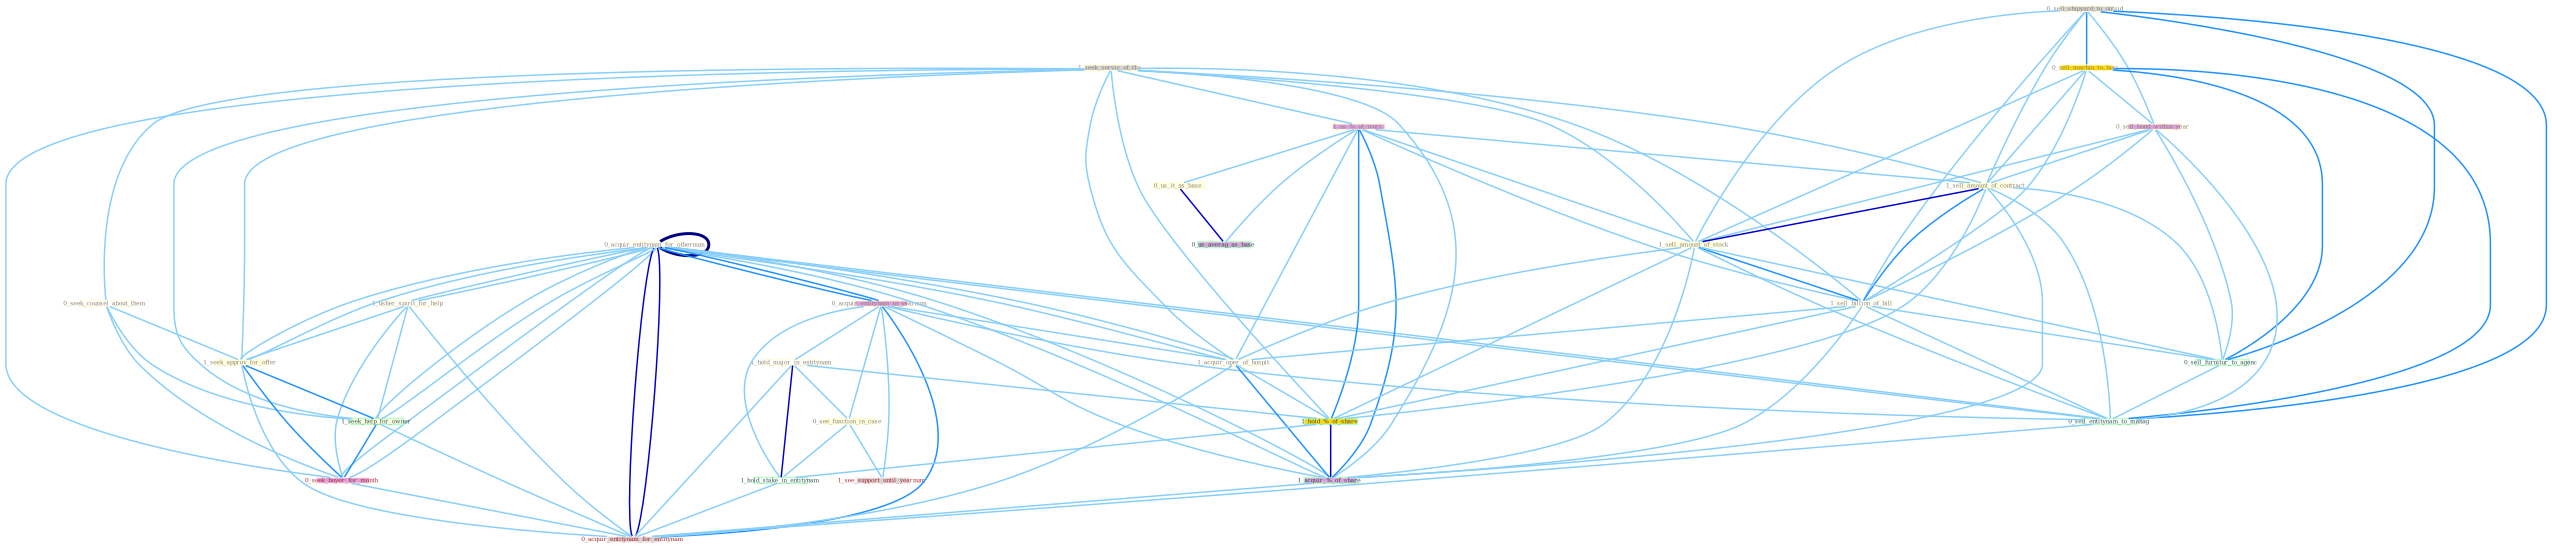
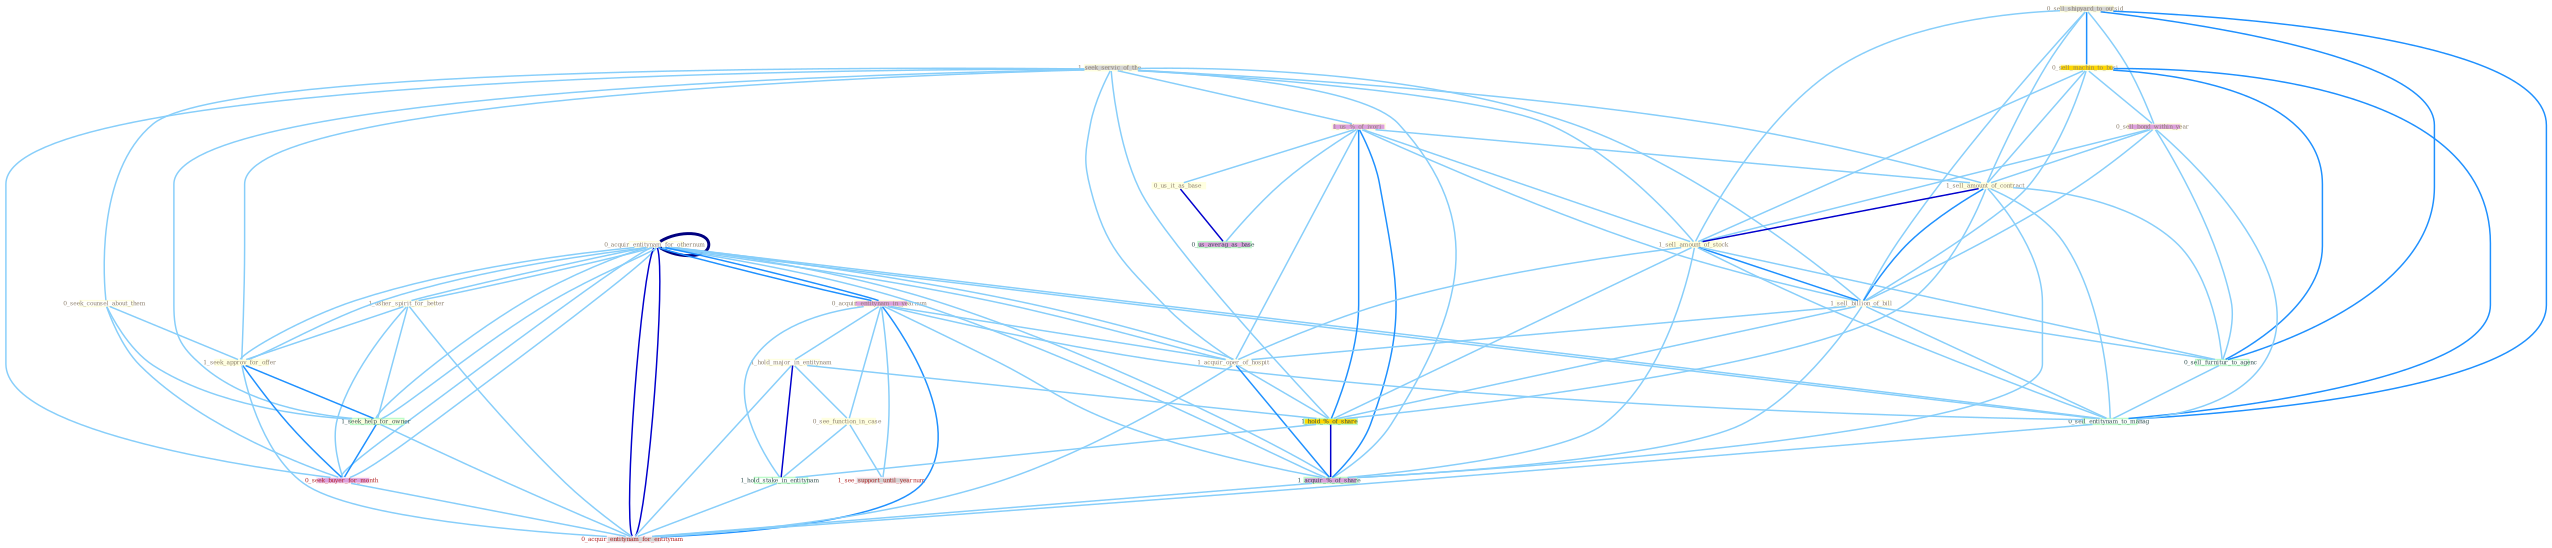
(408, 304) -> (408, 304)
